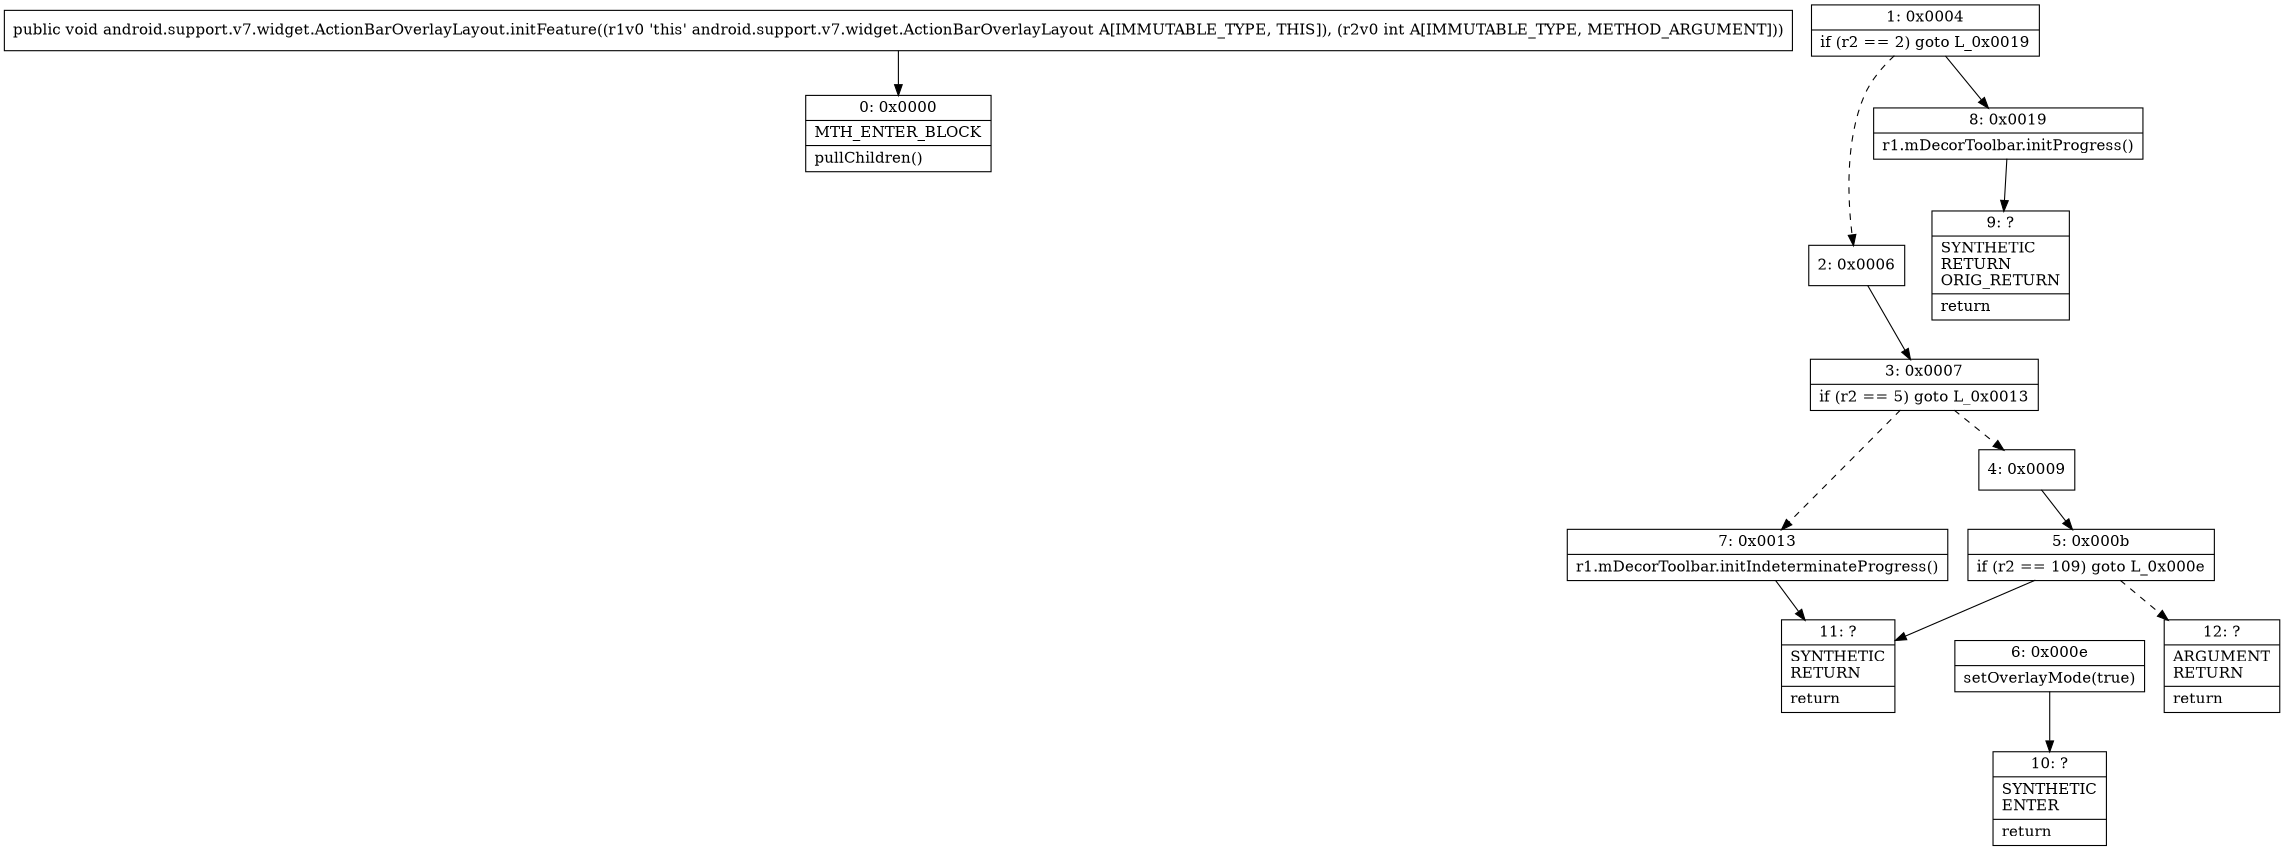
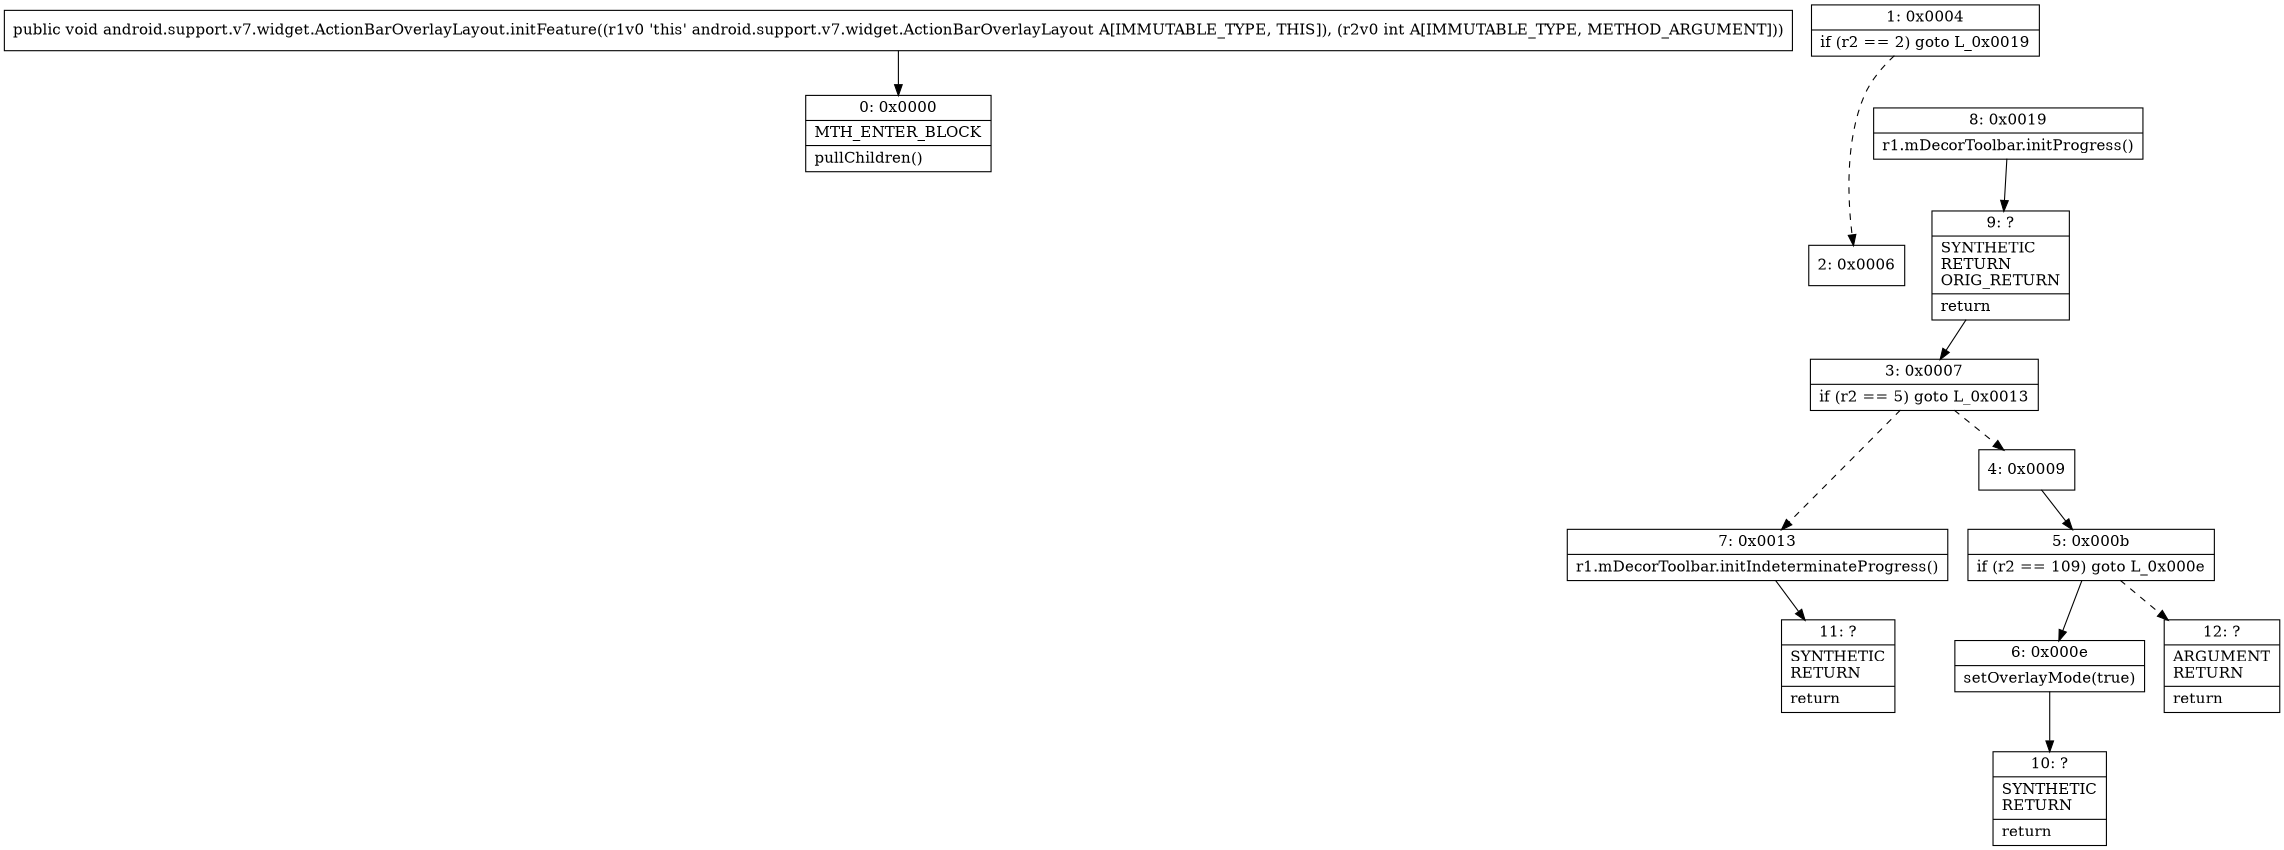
(1963, 78) -> none
(1886, 318) -> (1956, 335)
(1970, 608) -> (2072, 605)
(2031, 806) -> (2037, 806)
